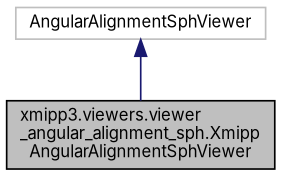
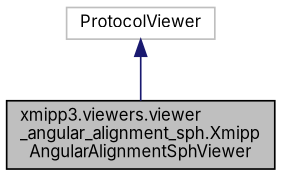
(141, 23) -> (141, 23)
